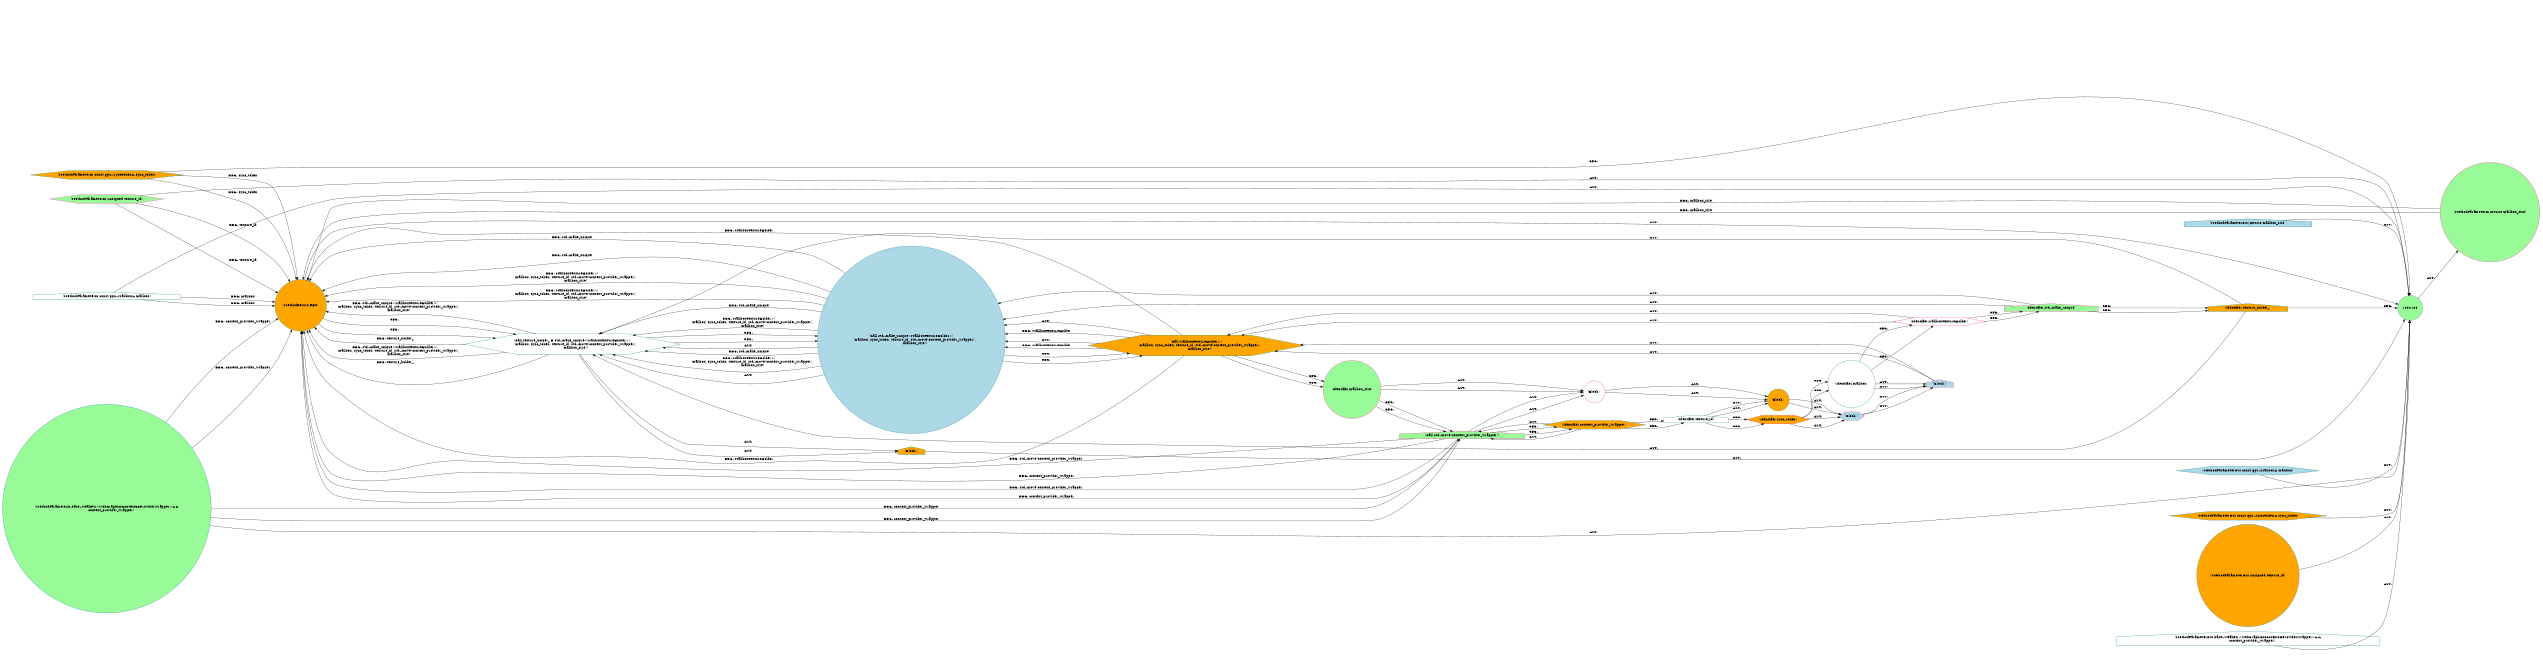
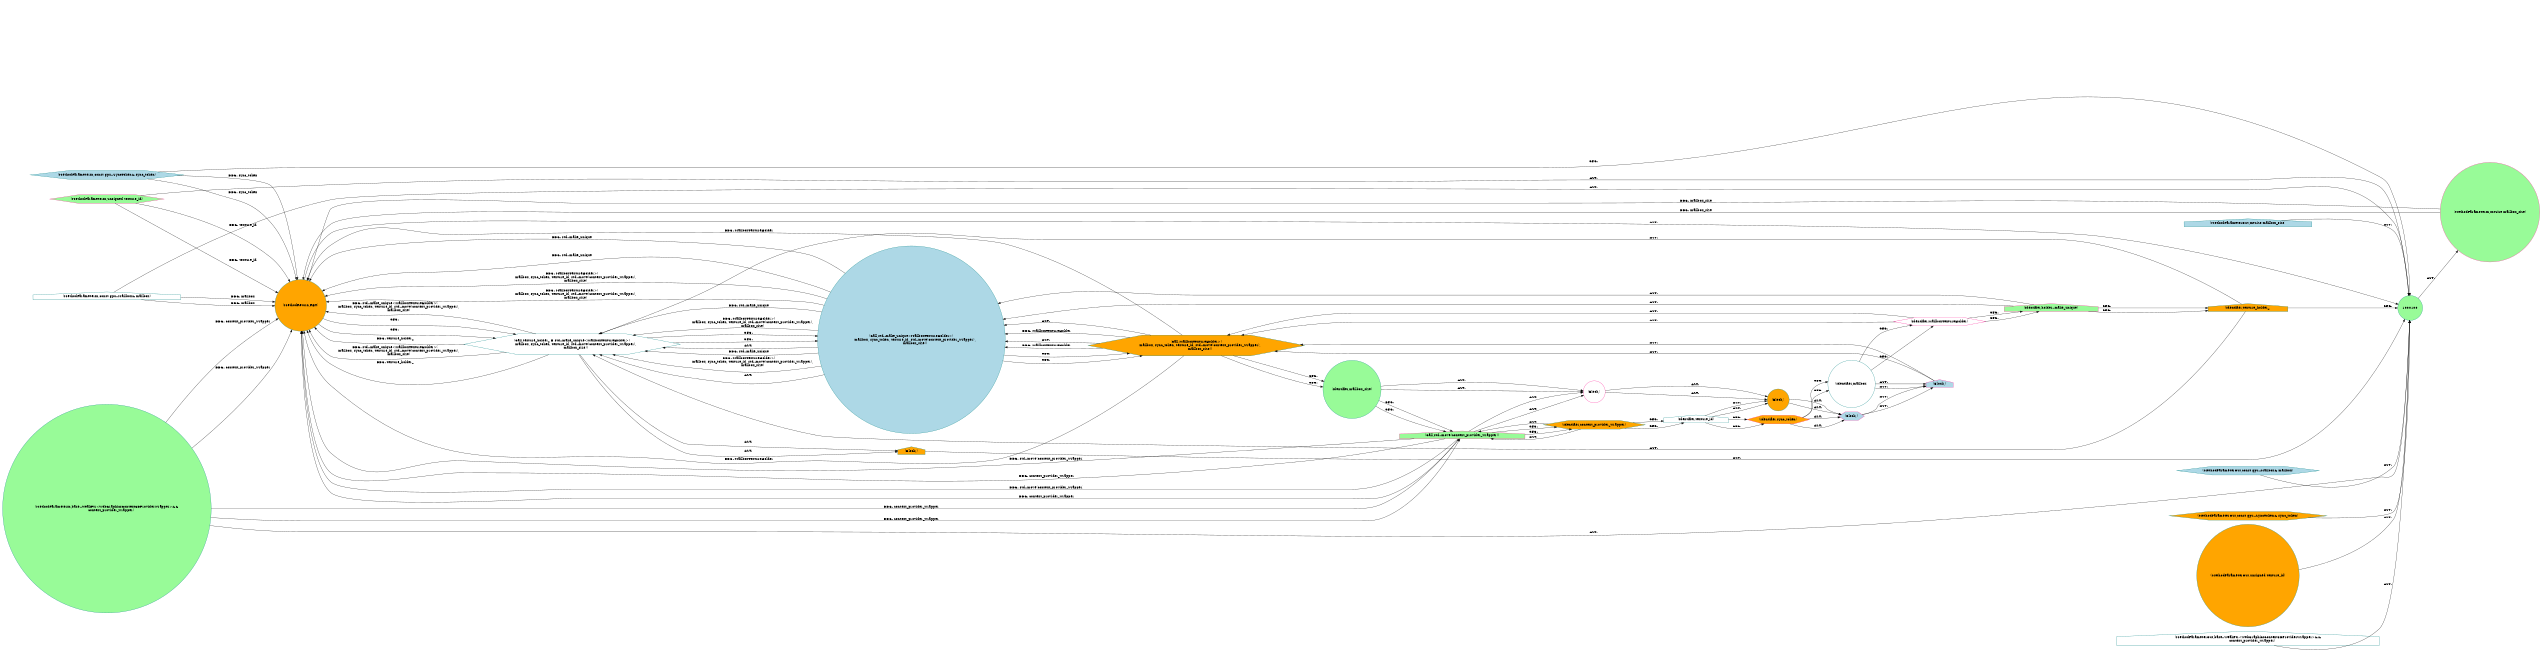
(107, 175) -> (107, 175)
(2051, 308) -> (2051, 308)
(1352, 389) -> (1352, 389)
